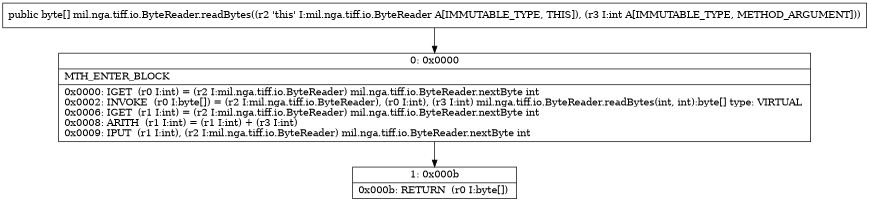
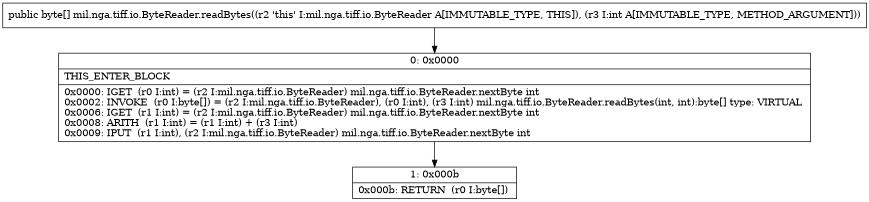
(117, 77) -> (117, 77)
